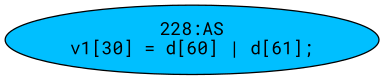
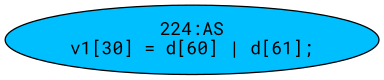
(192, 40) -> (192, 40)
